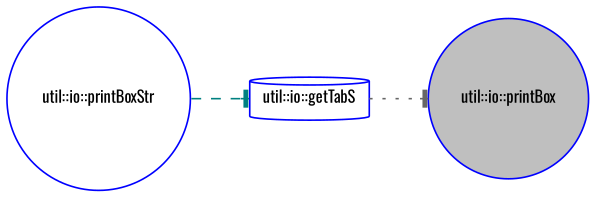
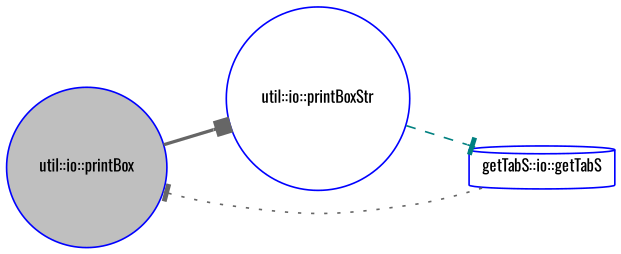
(310, 99) -> (542, 167)
none -> (189, 137)
